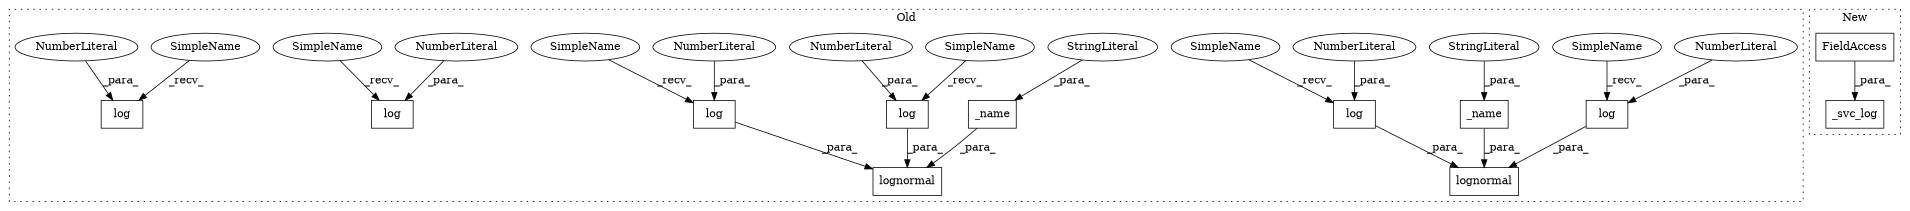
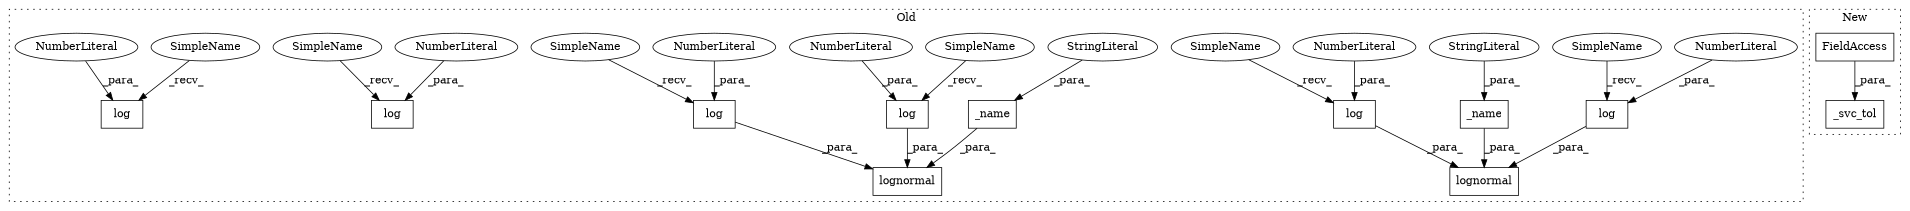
(1855, 114) -> (1855, 114)
